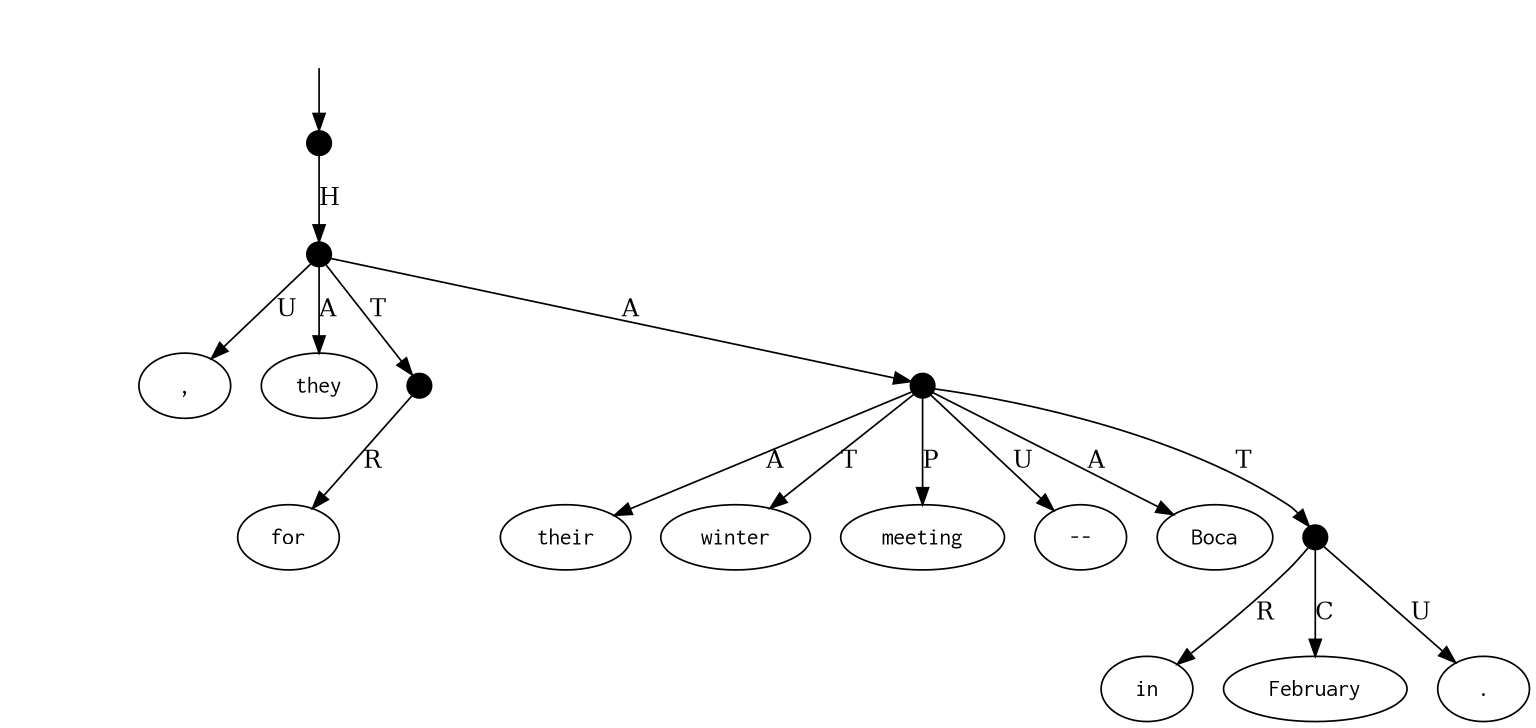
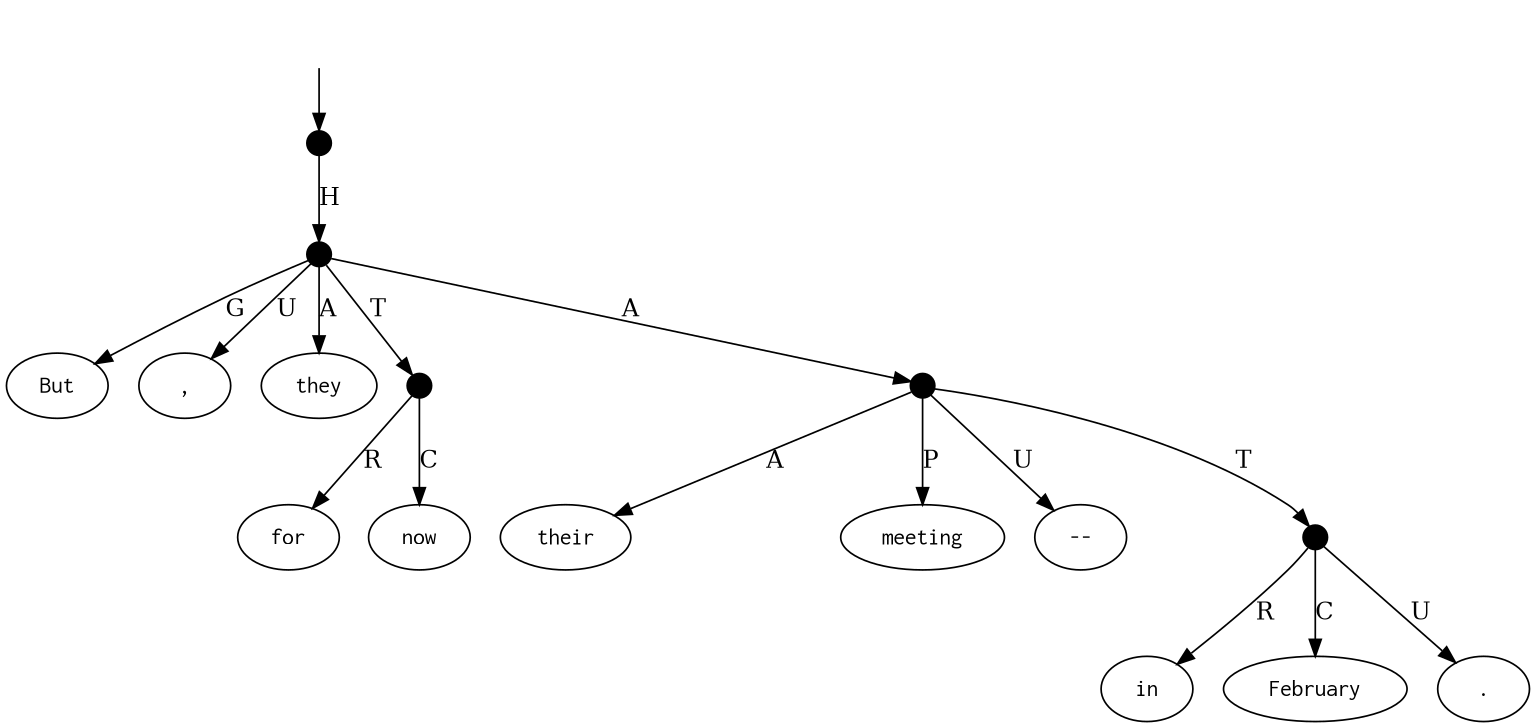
none -> (57, 386)
none -> (419, 537)
(736, 537) -> none
(1215, 537) -> none
